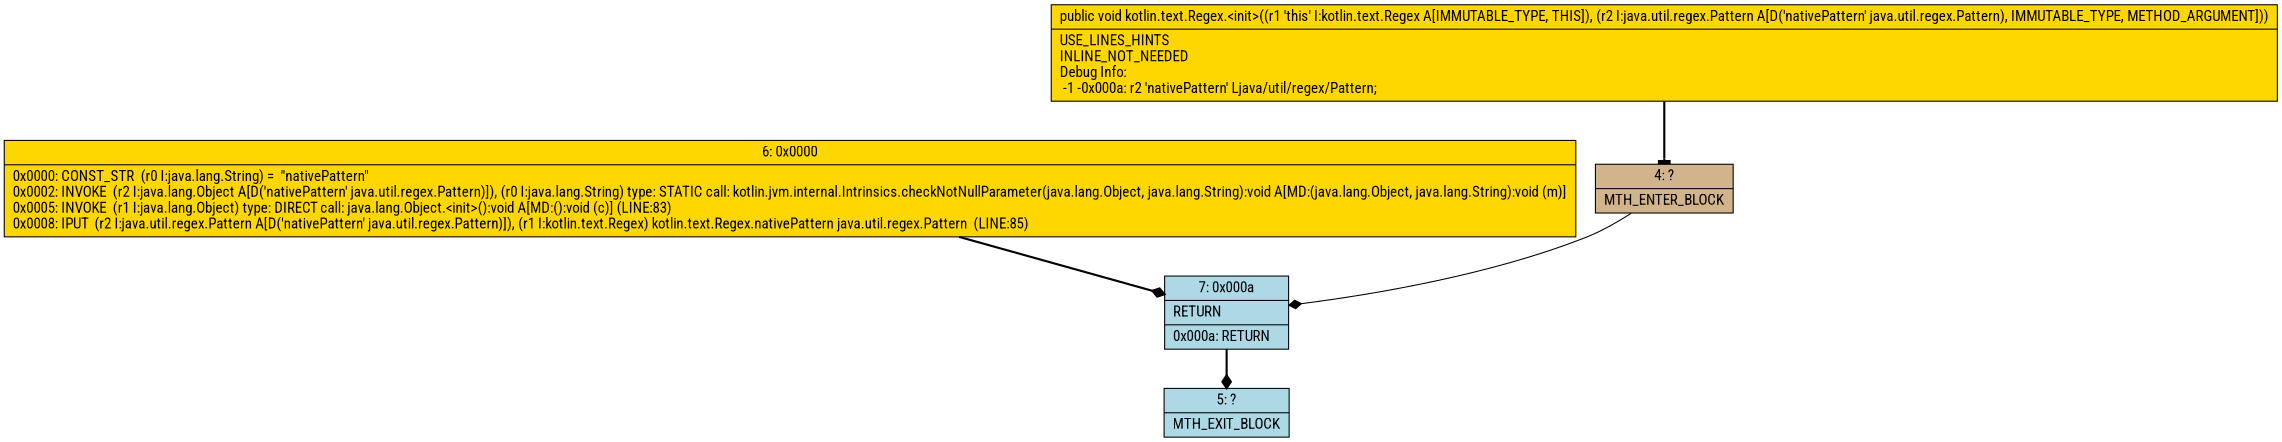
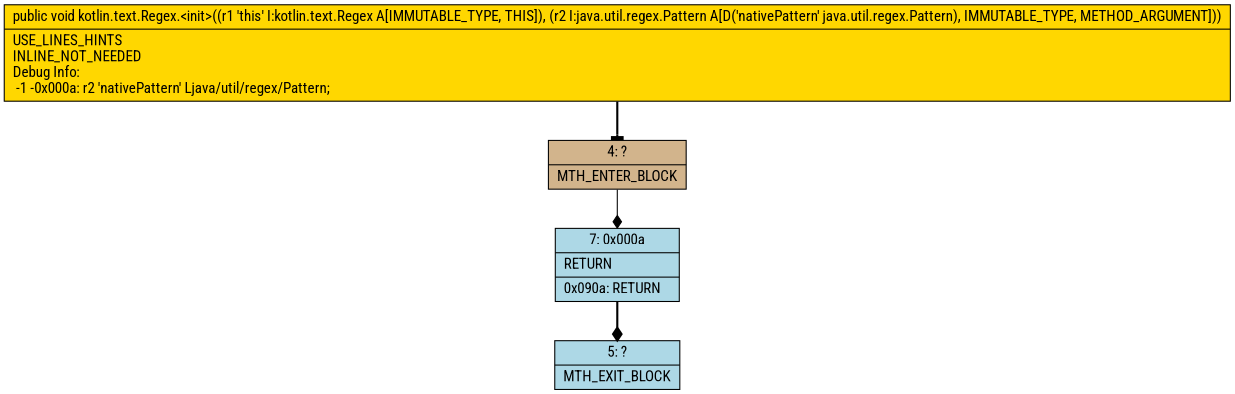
(790, 189) -> none
(1227, 336) -> (617, 289)
